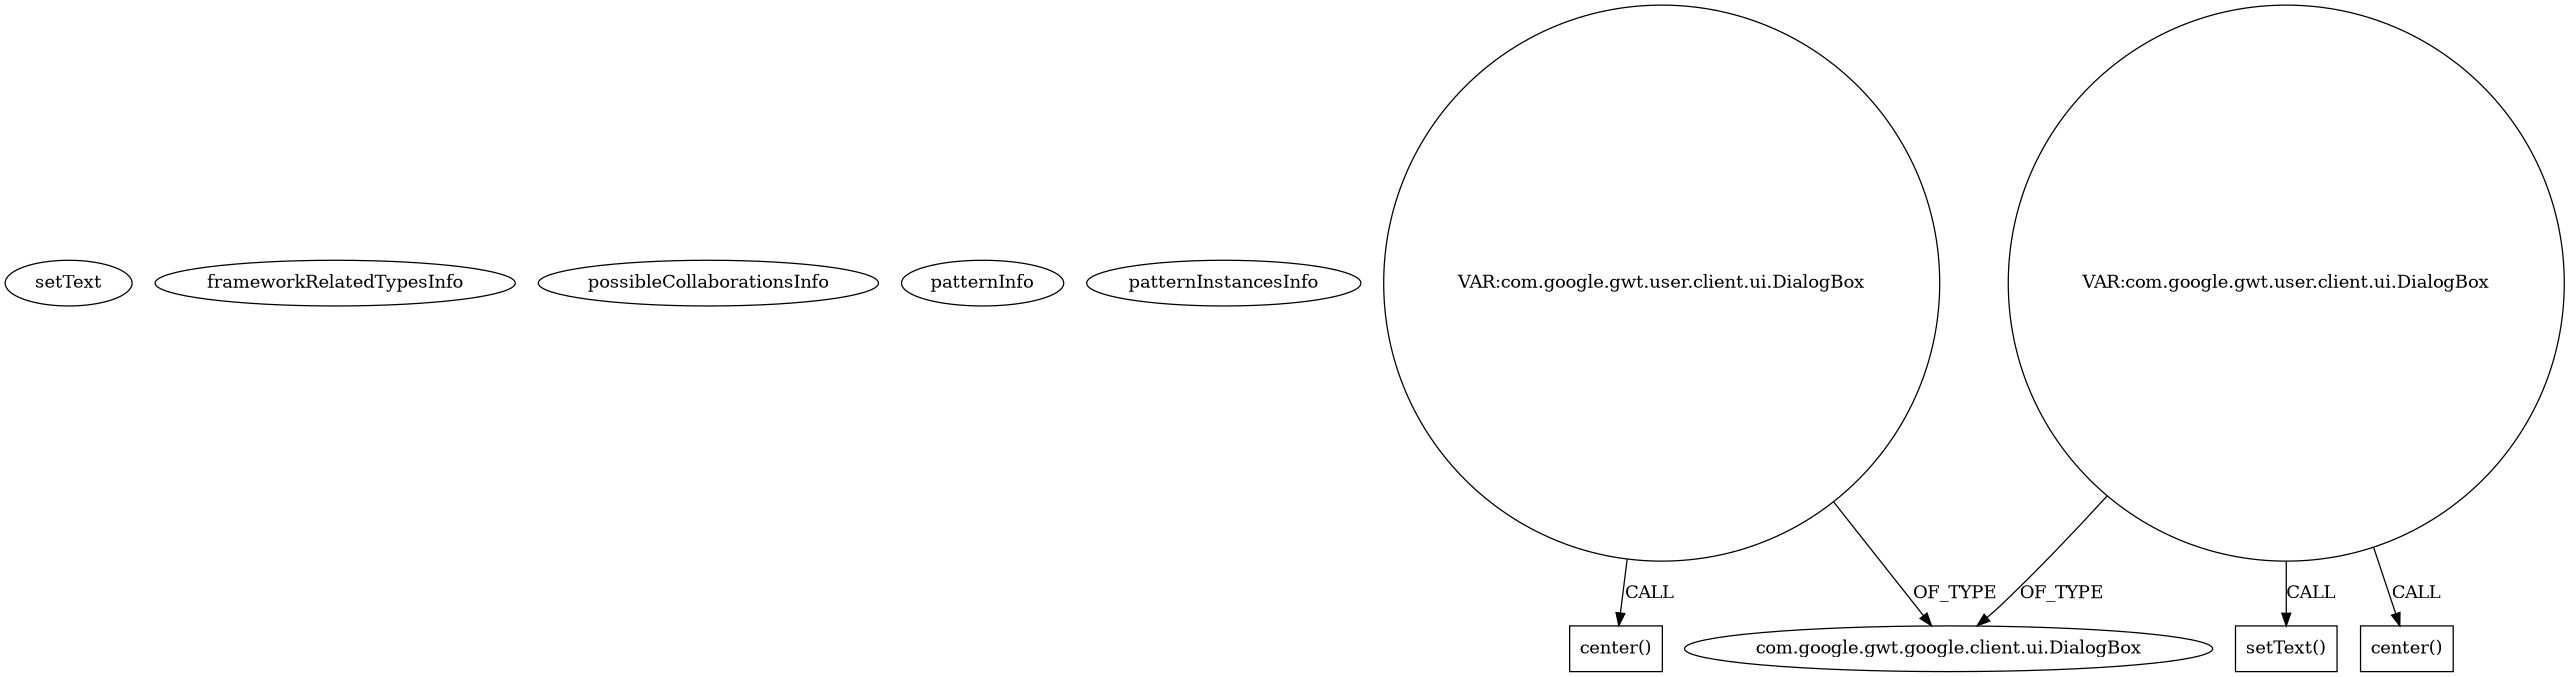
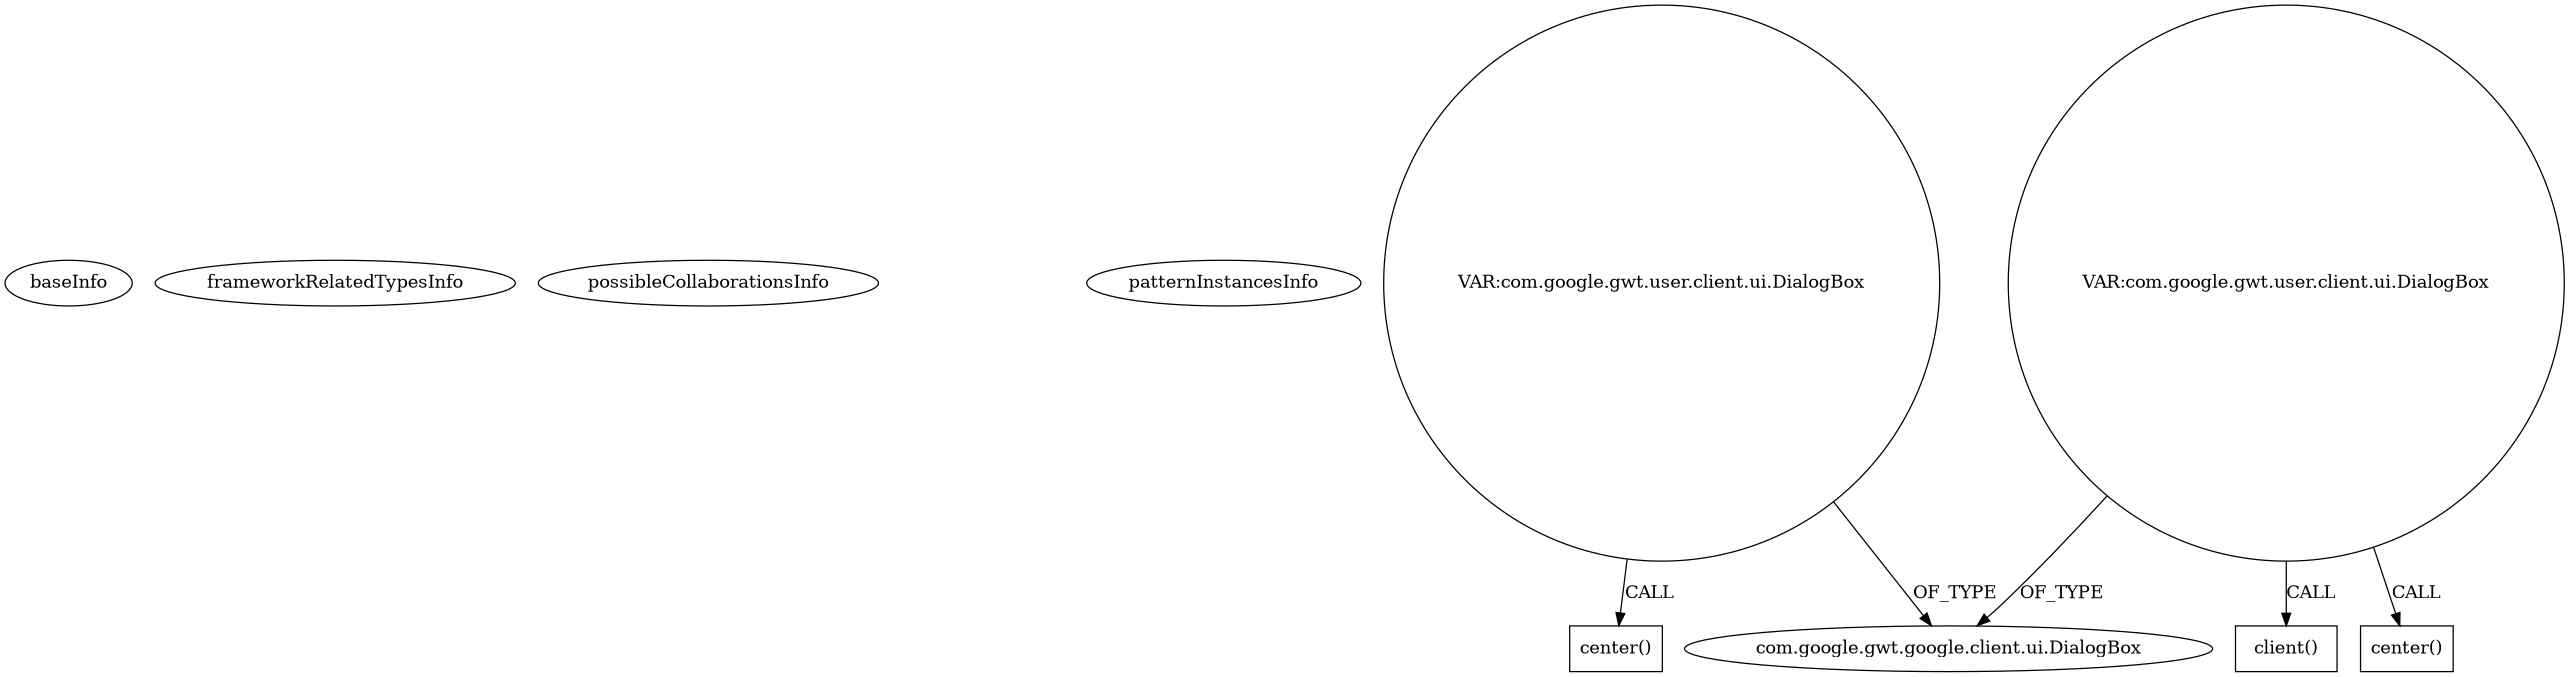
(69, 283) -> (69, 283)
(983, 283) -> none
(2286, 649) -> (2286, 649)
